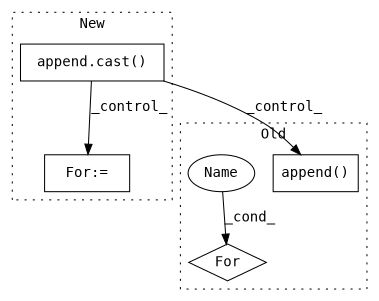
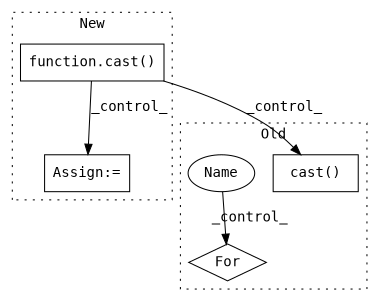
(92, 63) -> (92, 63)
(87, 173) -> (87, 173)
(316, 173) -> (316, 173)
(250, 218) -> (250, 218)
